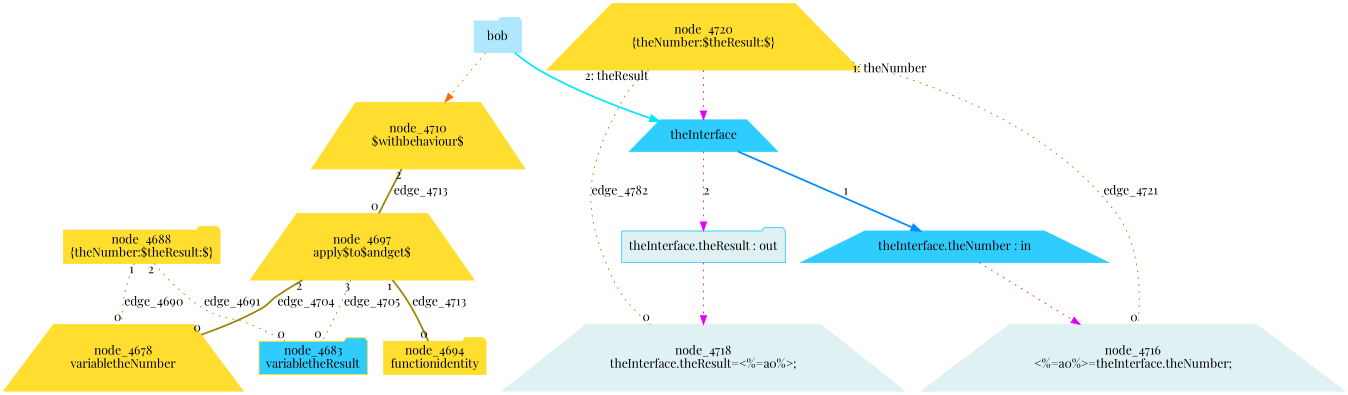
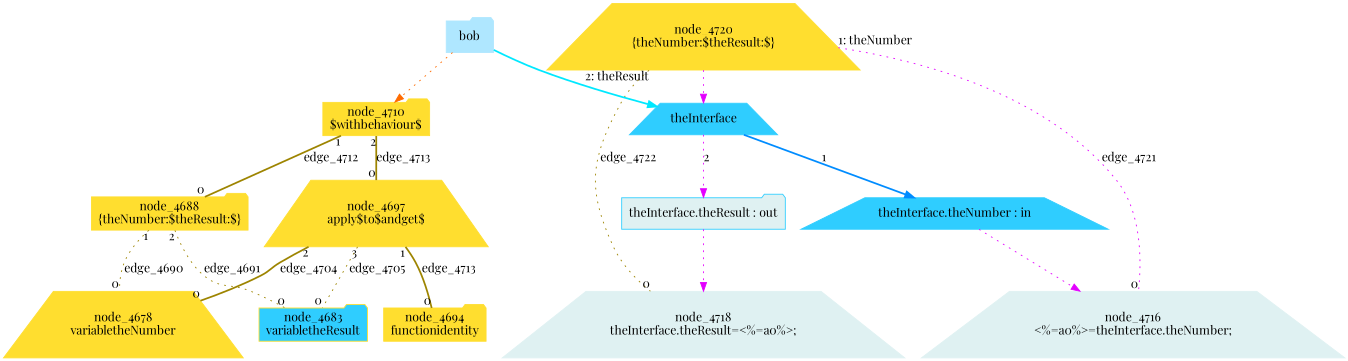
(418, 136) -> (376, 119)
(1046, 147) -> (1041, 116)
none -> (273, 166)
(620, 191) -> (628, 158)
